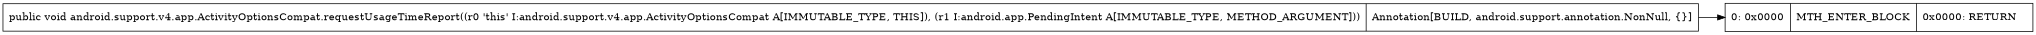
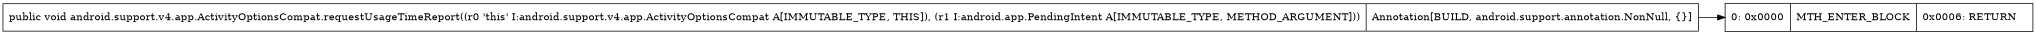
(1975, 17) -> (1975, 17)
